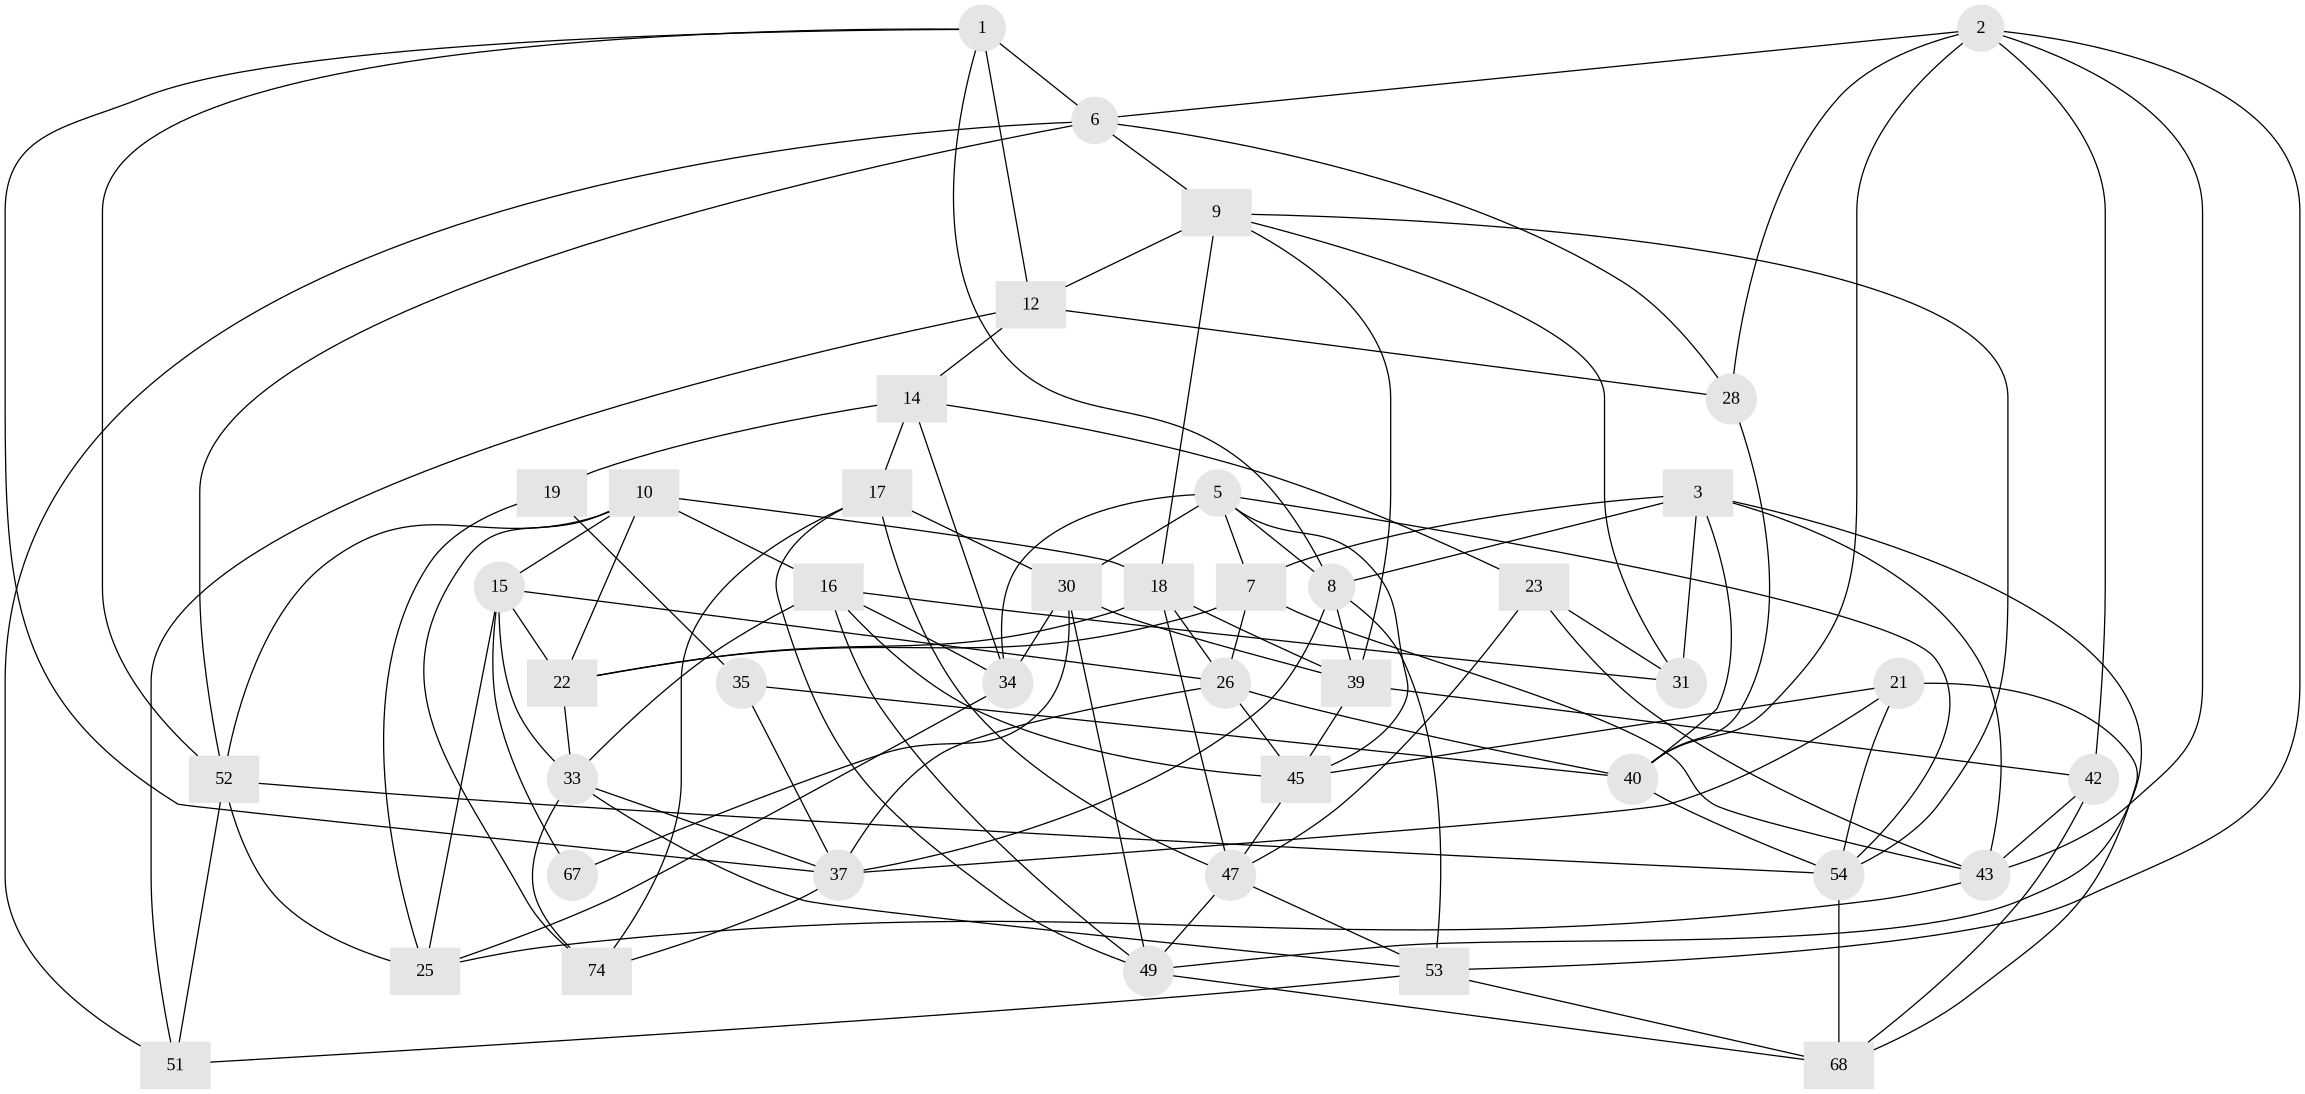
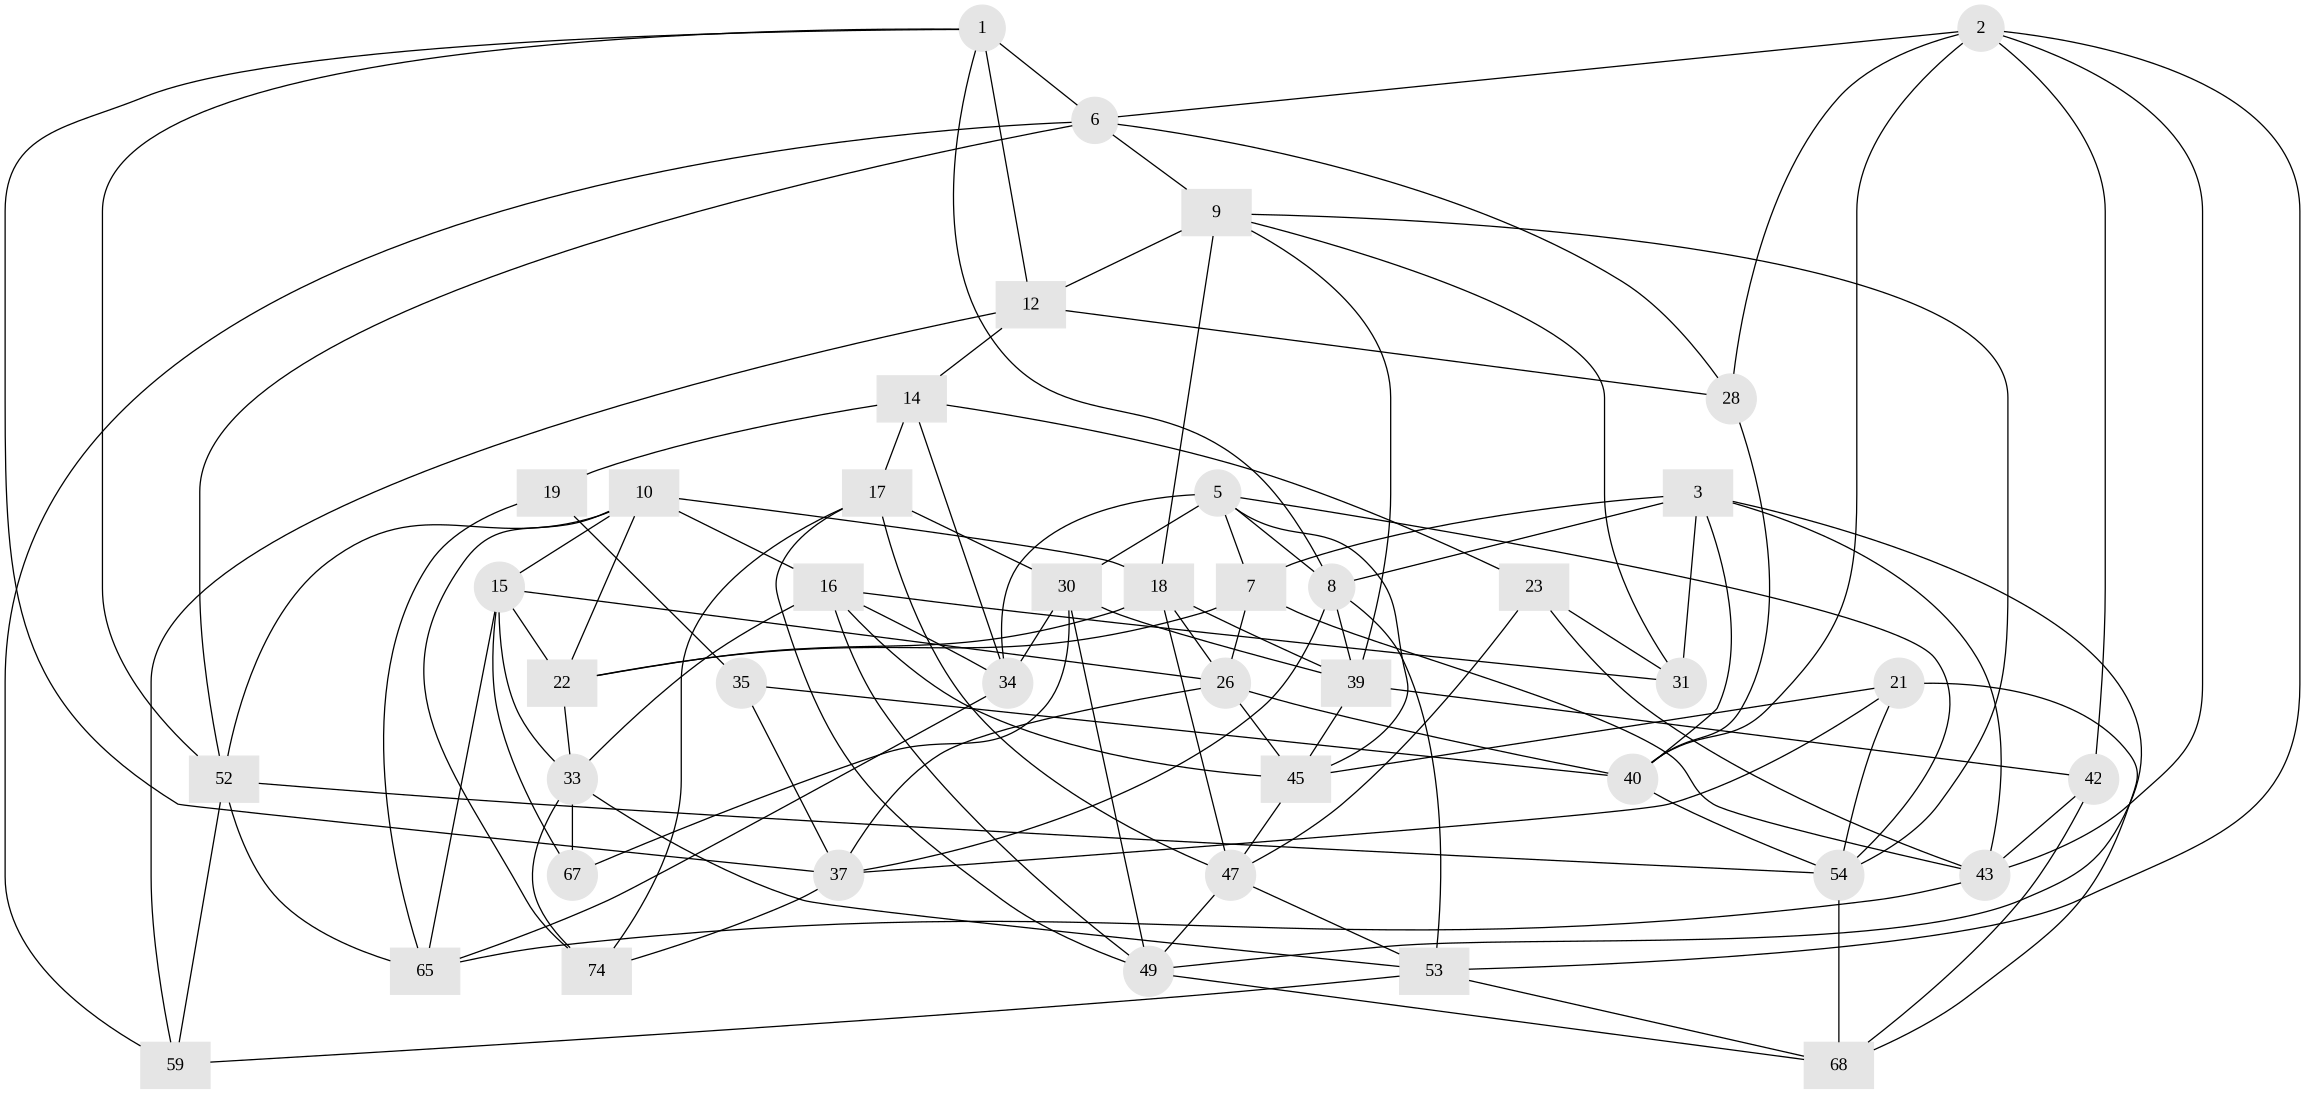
(711, 829) -> (572, 827)
(425, 971) -> (425, 971)
(175, 1065) -> (175, 1065)
